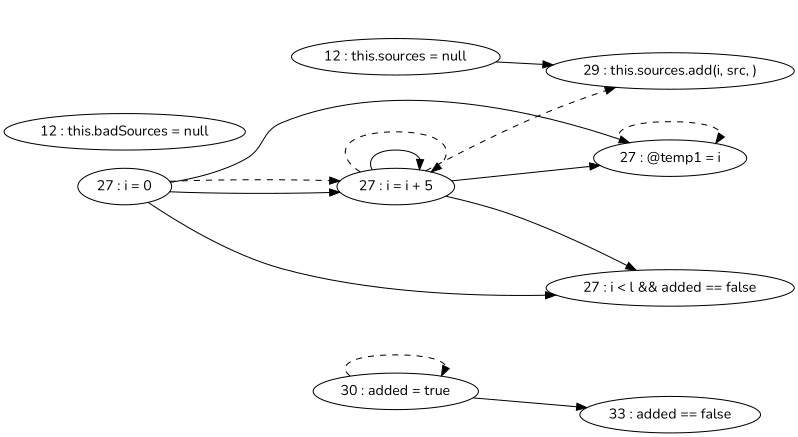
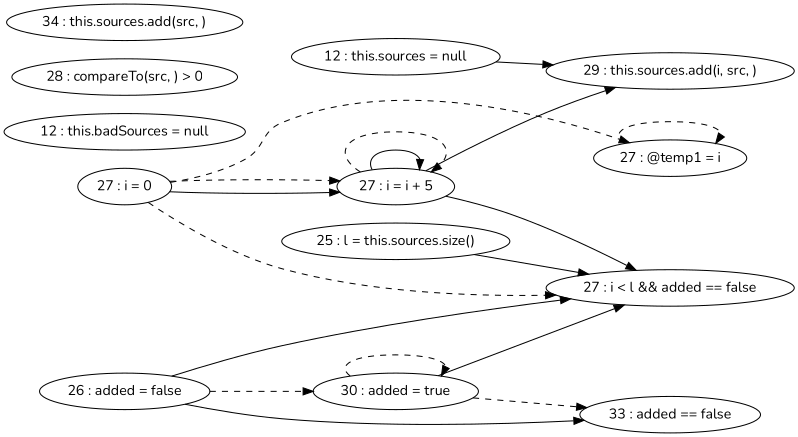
none -> (125, 22)
none -> (125, 77)
(386, 101) -> (386, 101)
(514, 127) -> (514, 127)
(521, 174) -> none
none -> (396, 241)
(338, 281) -> (338, 281)
none -> (526, 342)
none -> (125, 391)
(525, 402) -> (525, 402)
